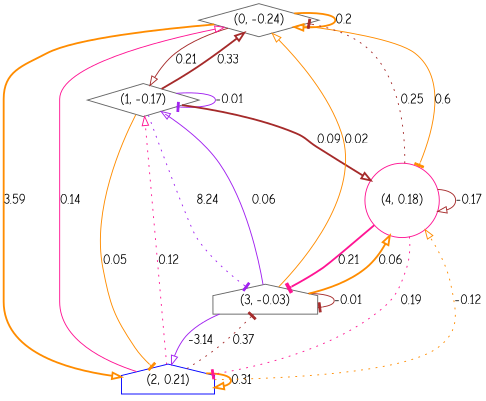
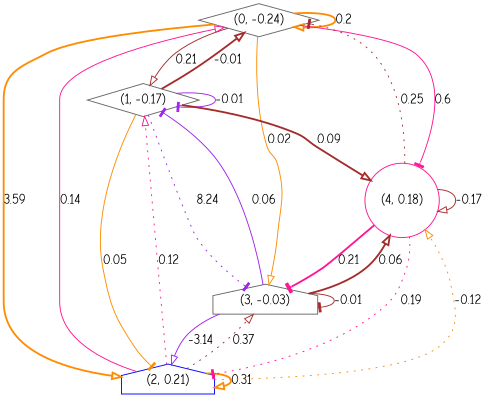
(414, 53) -> (414, 53)
(228, 60) -> (228, 60)
(346, 156) -> (273, 156)
(233, 188) -> (233, 188)
(353, 277) -> (353, 277)
(220, 345) -> (220, 345)
